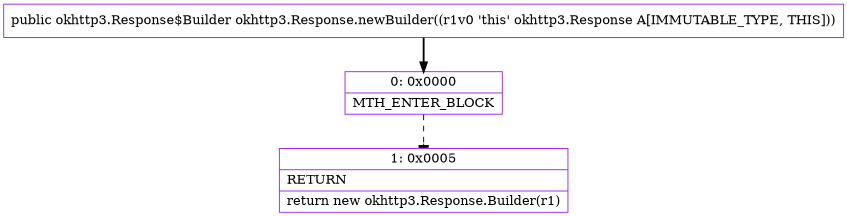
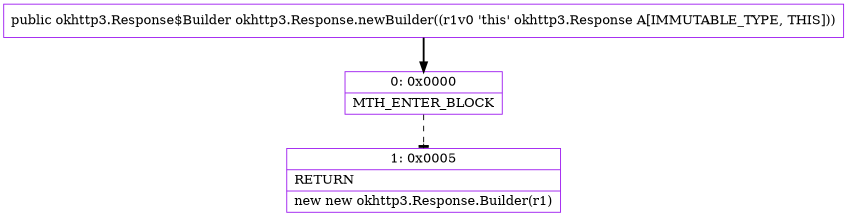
(424, 201) -> (424, 201)
